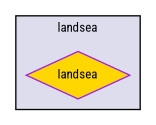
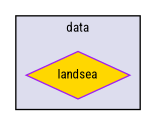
(78, 28) -> (78, 28)
